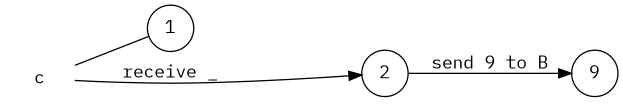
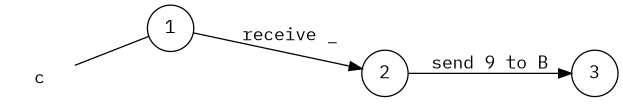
(595, 73) -> (595, 73)
(212, 83) -> (271, 49)
